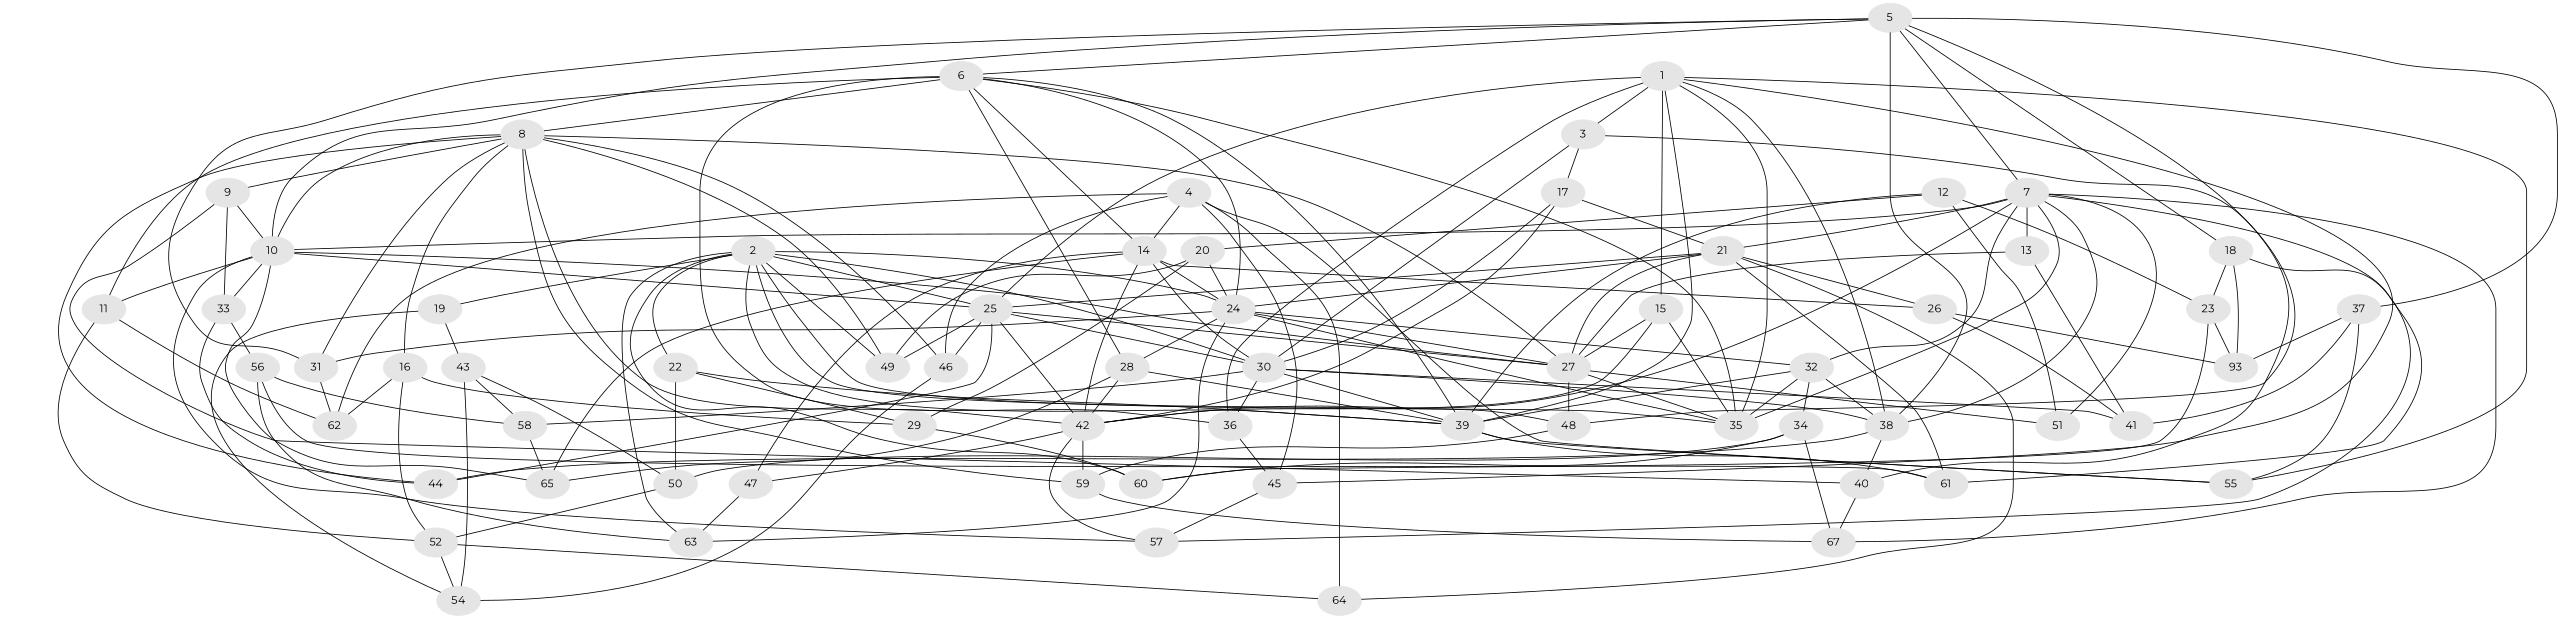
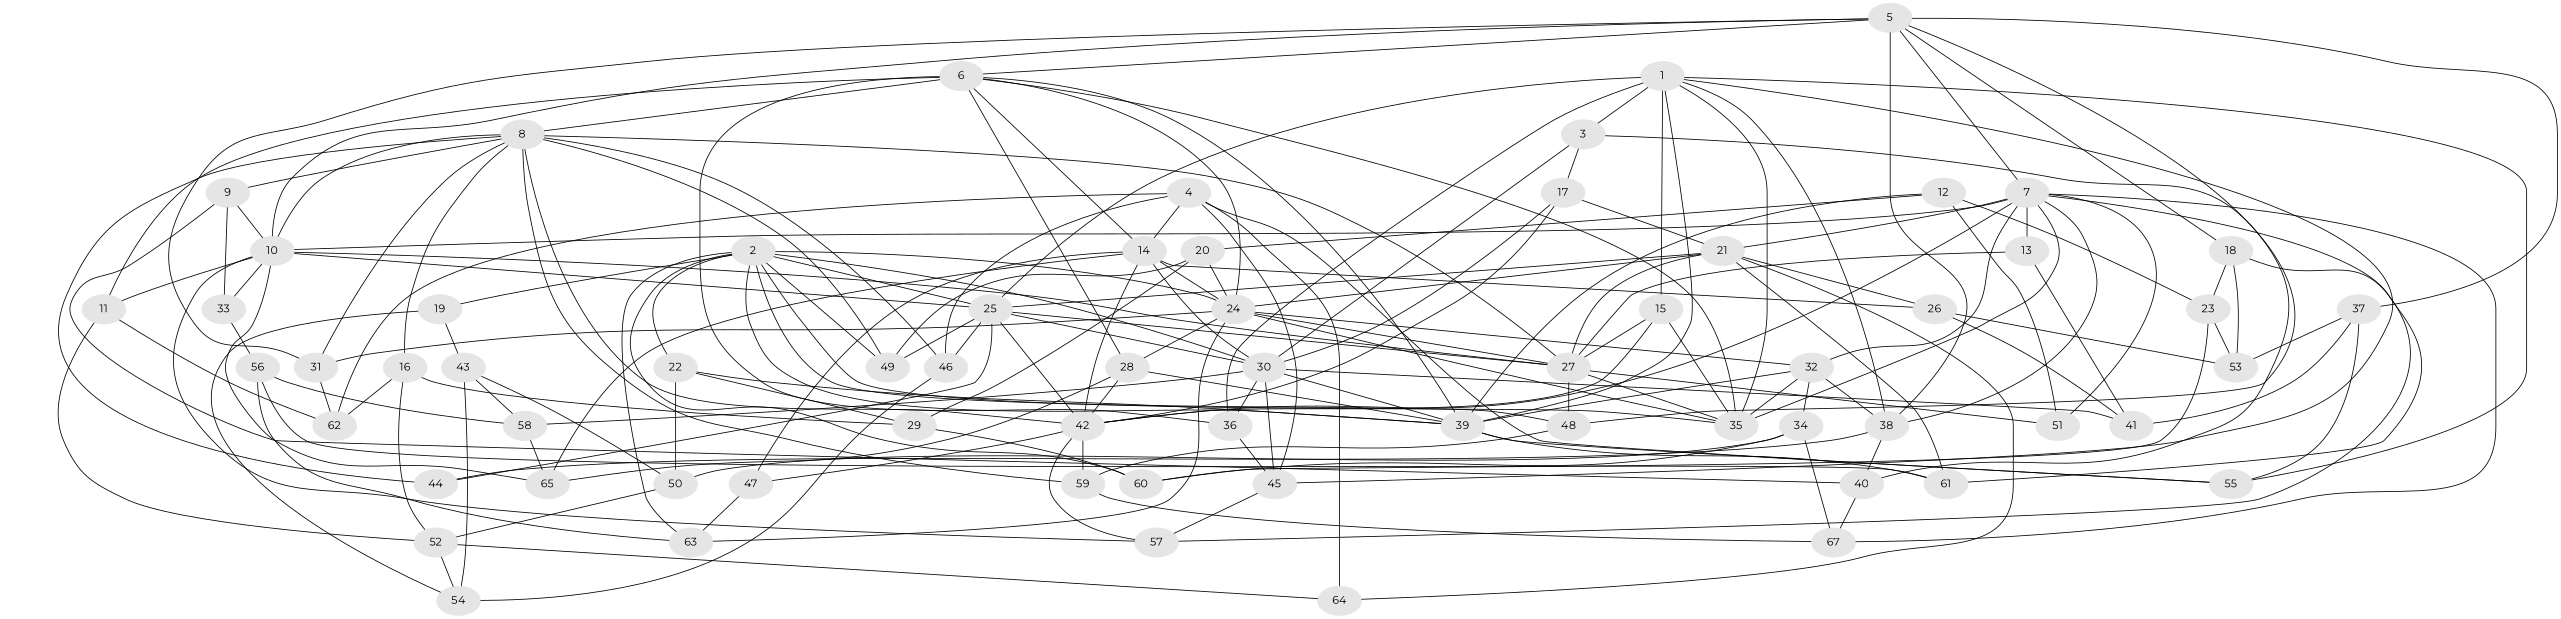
(2236, 368) -> (2236, 368)
(1679, 396) -> (1270, 426)
(263, 449) -> none
